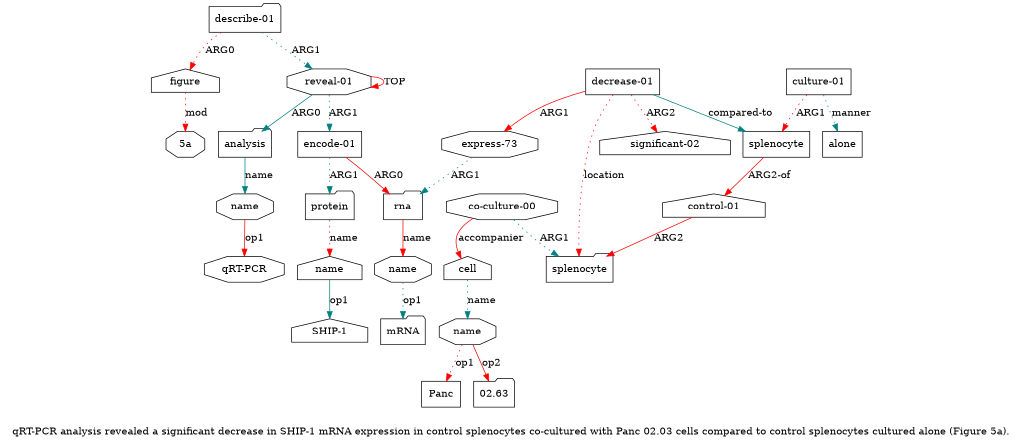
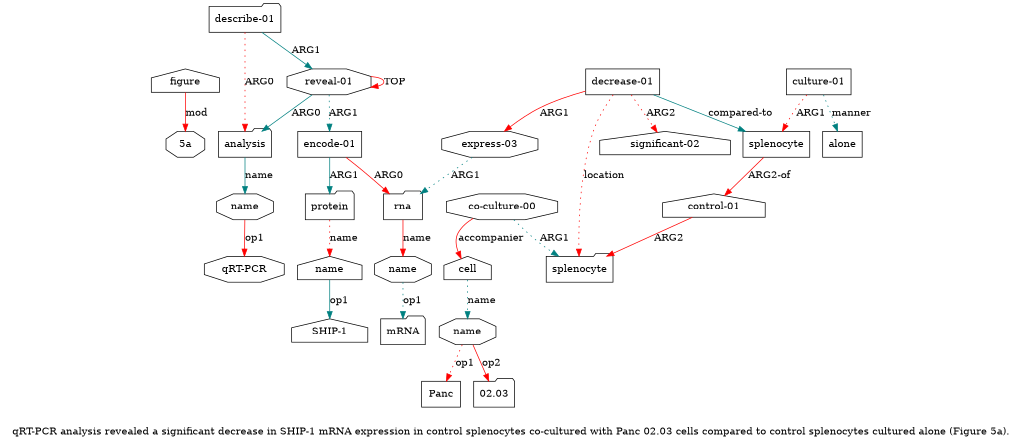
(205, 46) -> (245, 78)
(284, 48) -> (284, 48)
(185, 108) -> (185, 108)
(490, 144) -> (490, 144)
(330, 172) -> (330, 172)
(494, 394) -> (494, 394)
